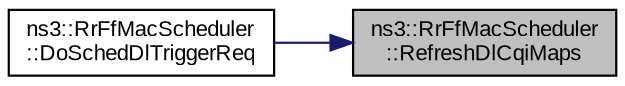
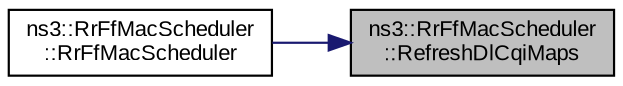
(141, 43) -> (140, 43)
